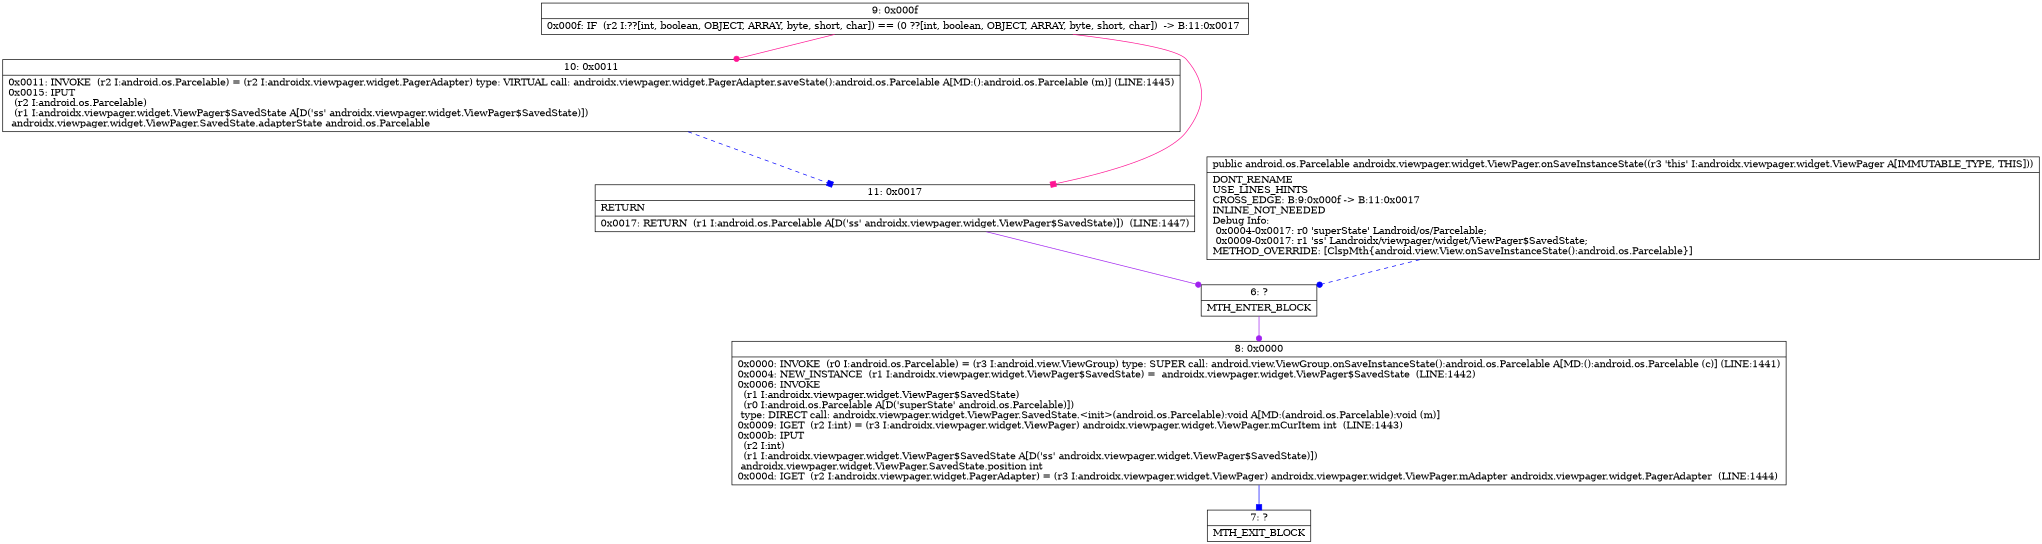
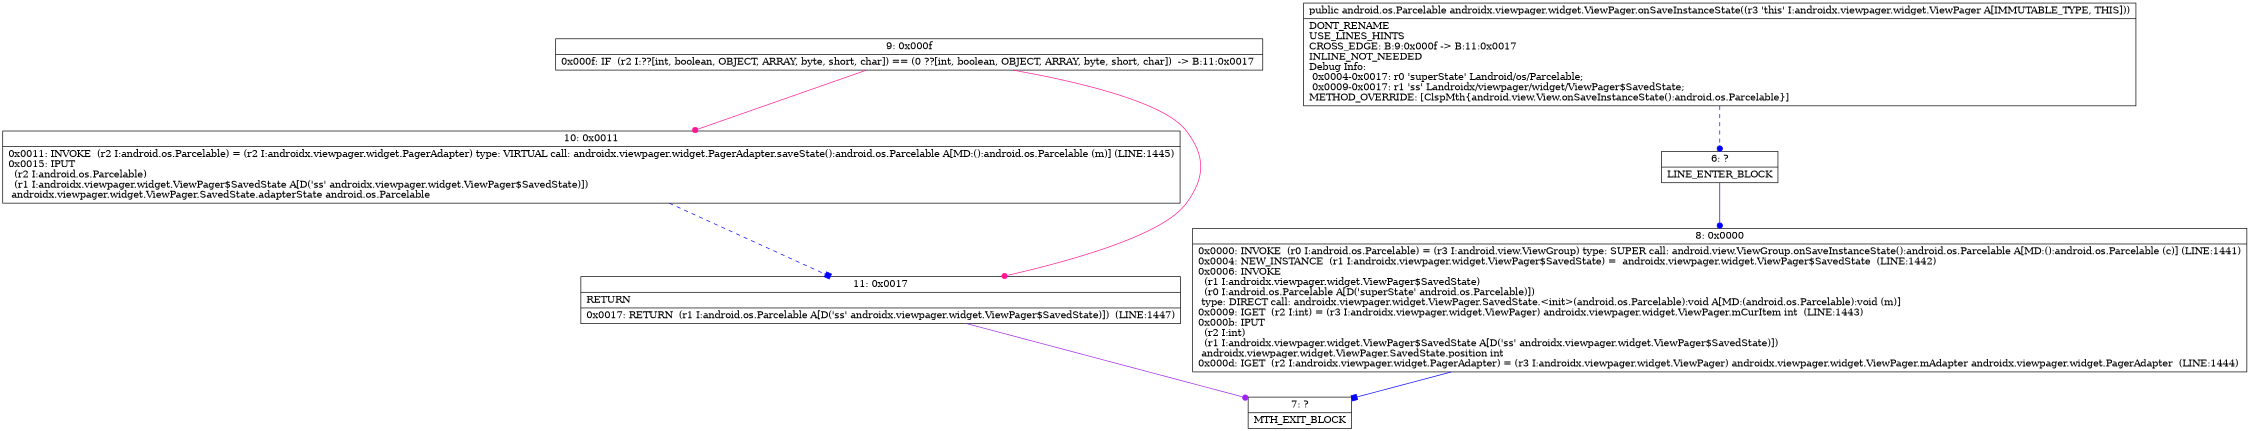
(1200, 107) -> (1200, 172)
(1091, 258) -> (1105, 360)
(1259, 308) -> (1720, 175)
(1259, 326) -> (1720, 203)
